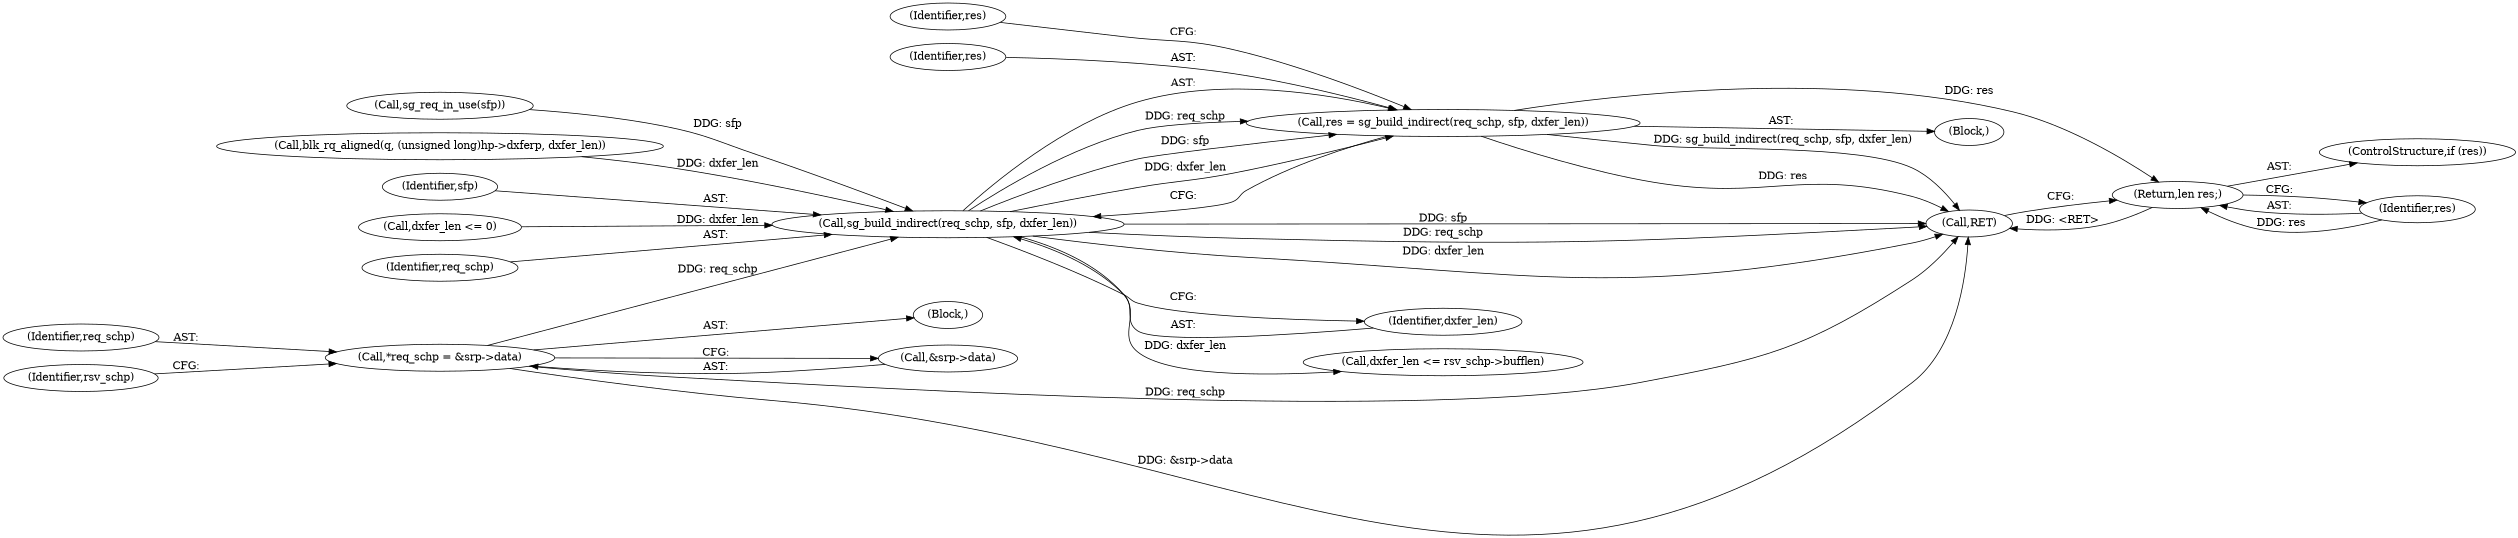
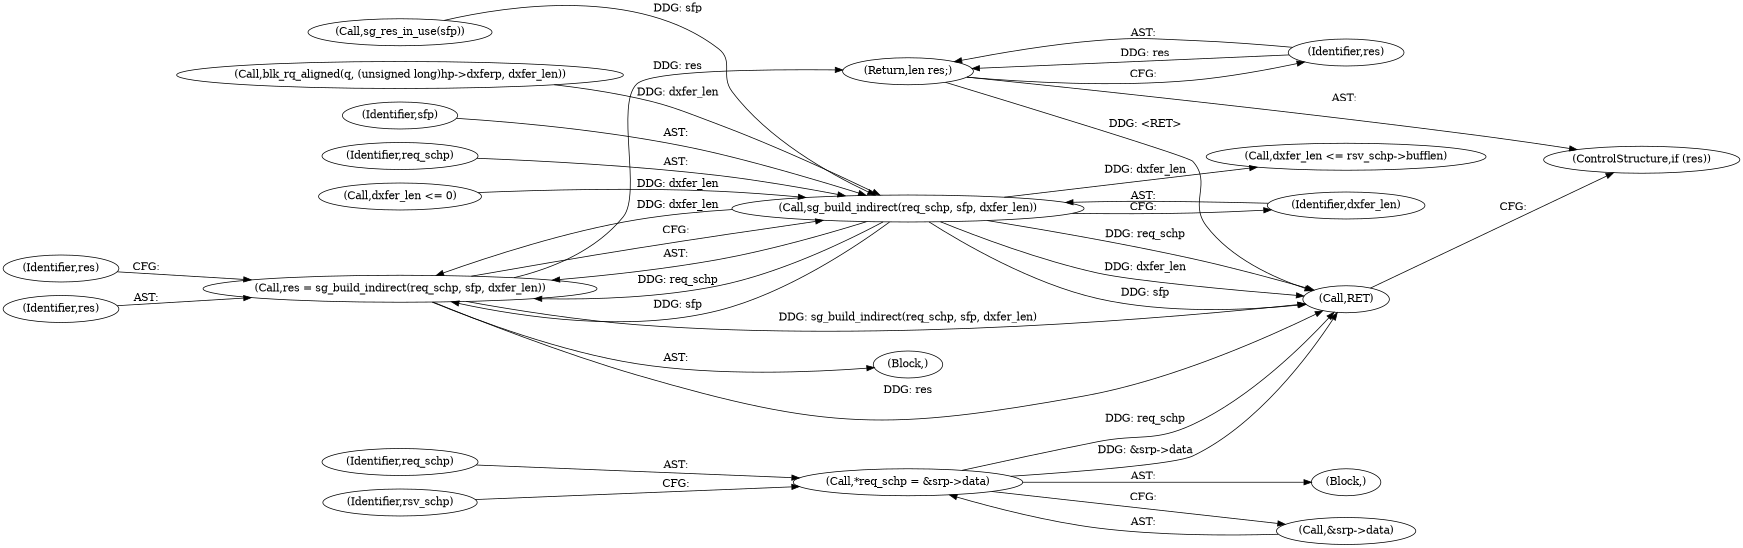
(440, 106) -> (400, 32)
(2057, 207) -> (1488, 232)
(689, 292) -> none
